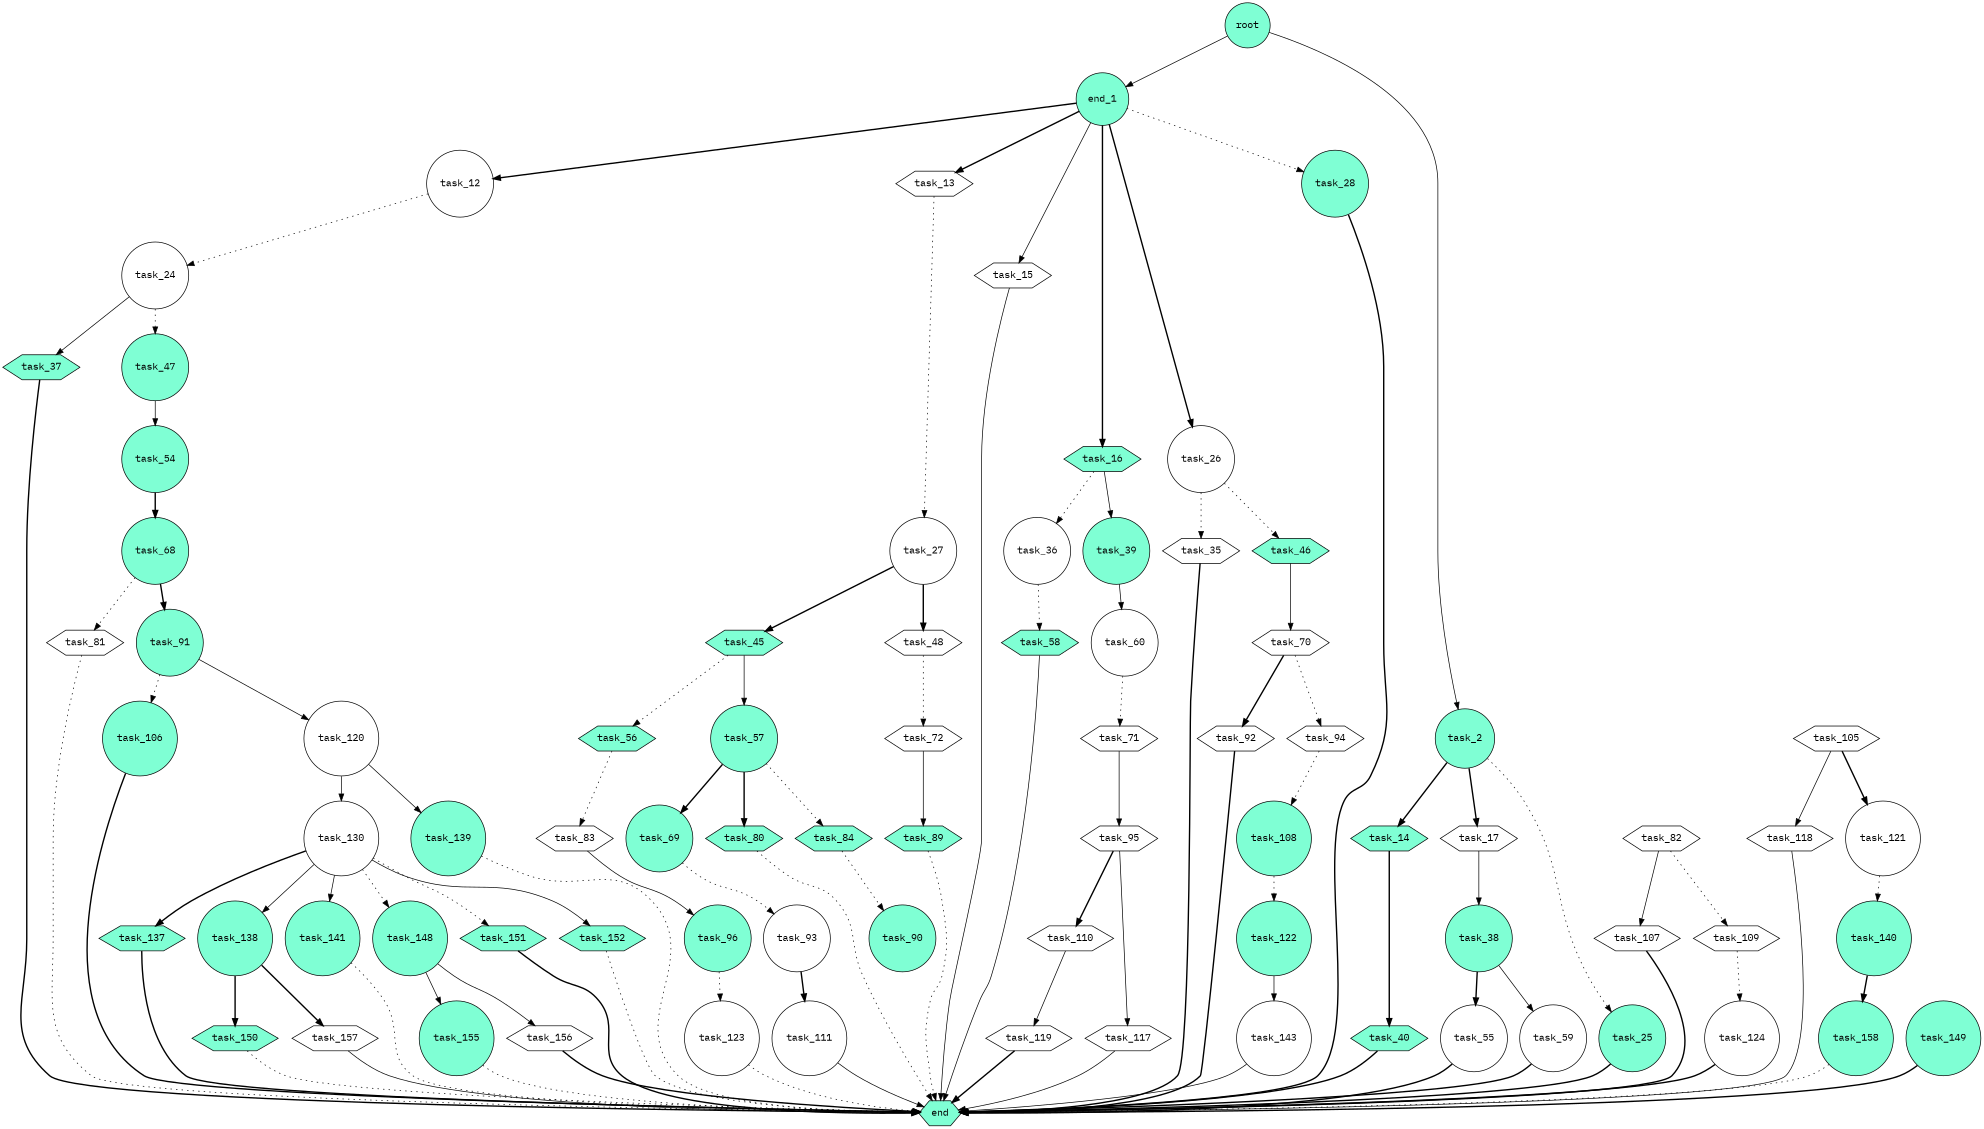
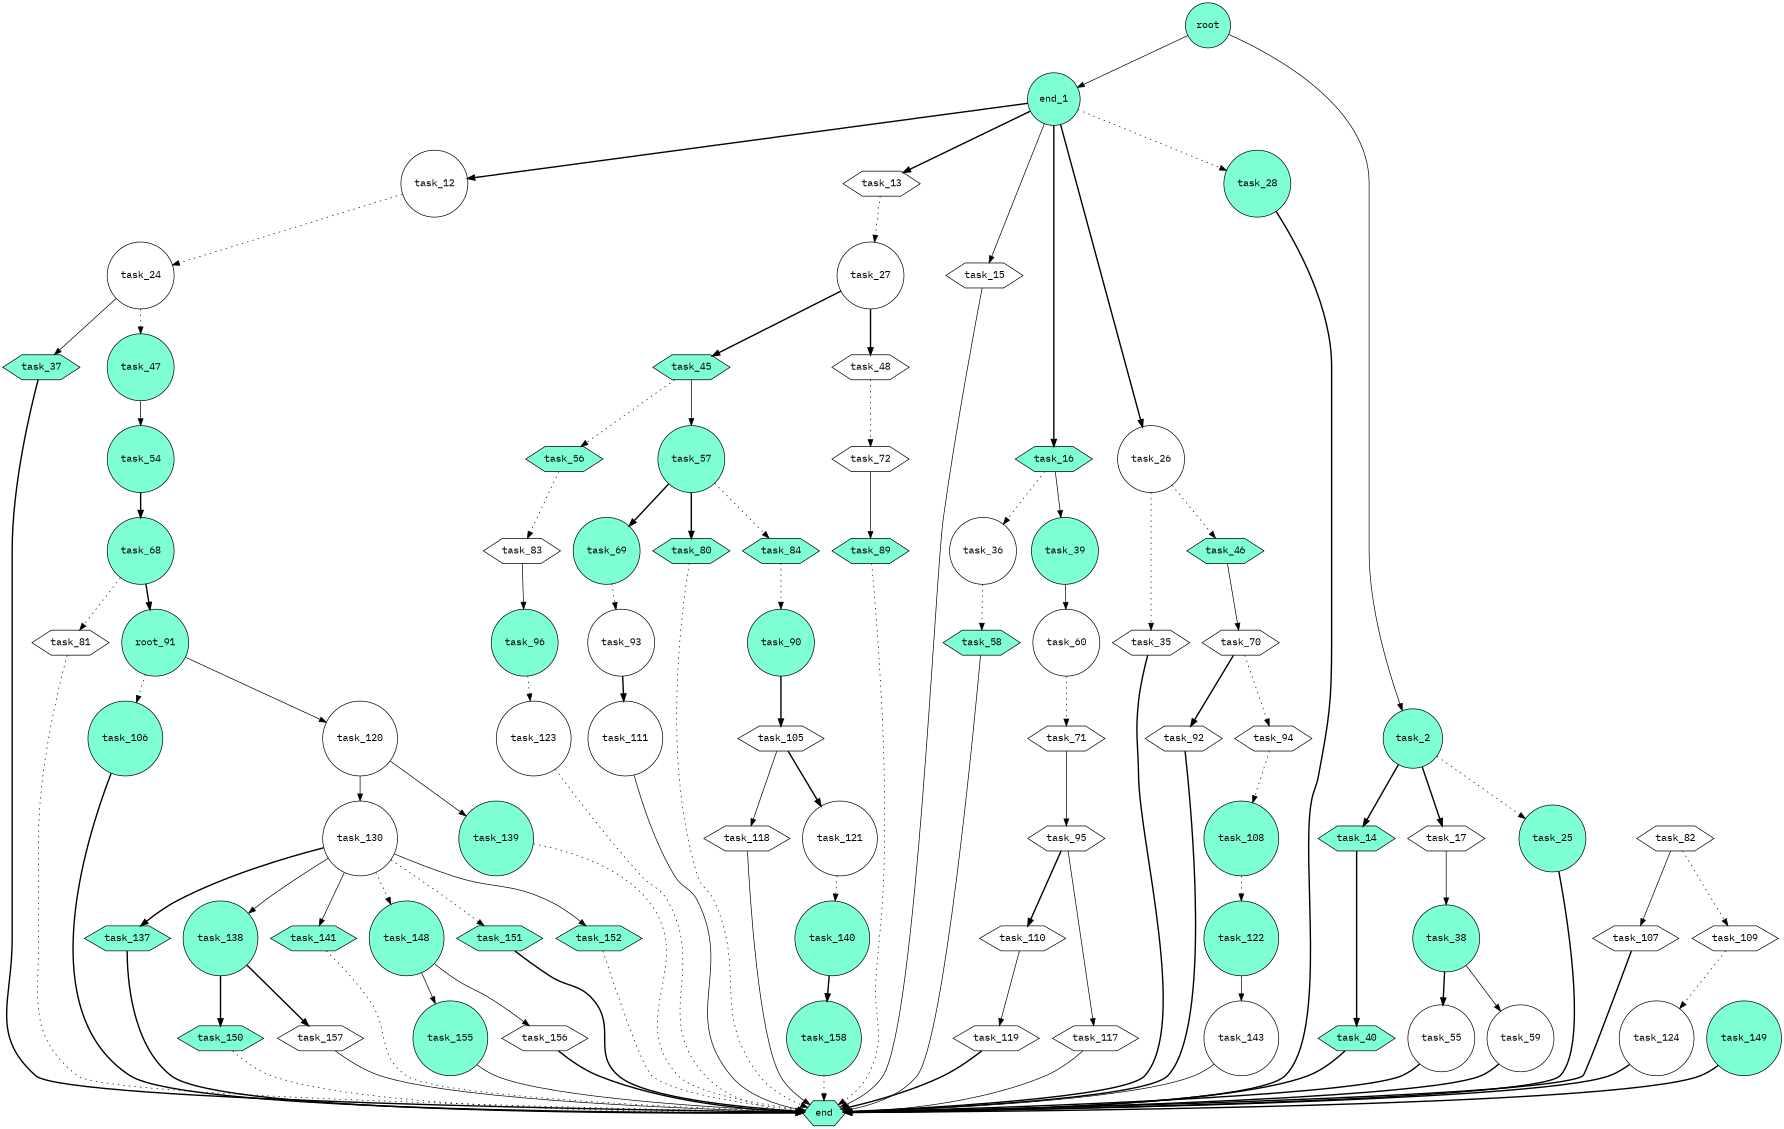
(170, 643) -> (155, 643)
none -> (781, 698)
(323, 938) -> (314, 938)
(608, 1097) -> (626, 1099)
